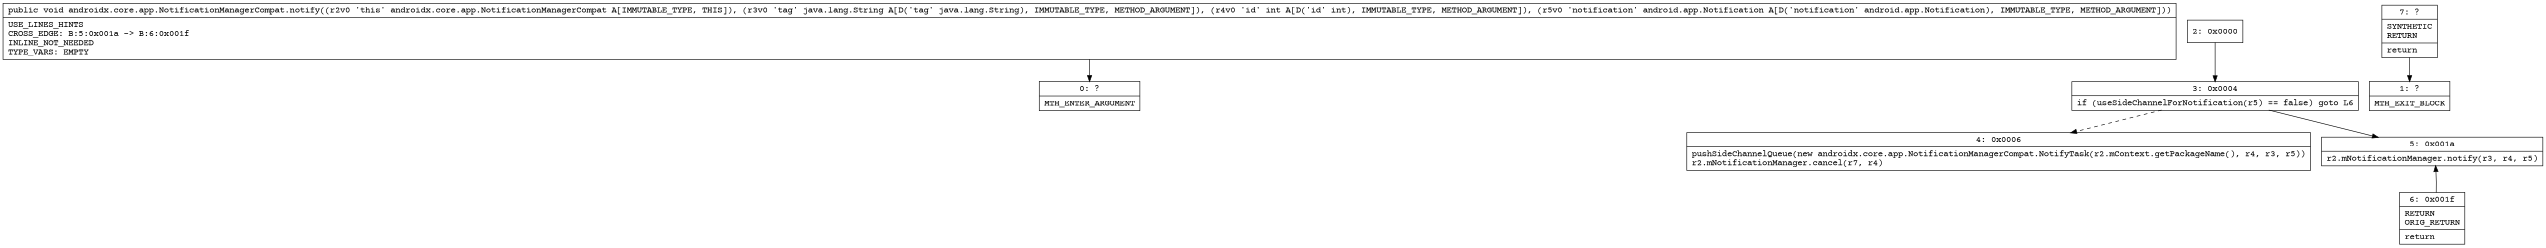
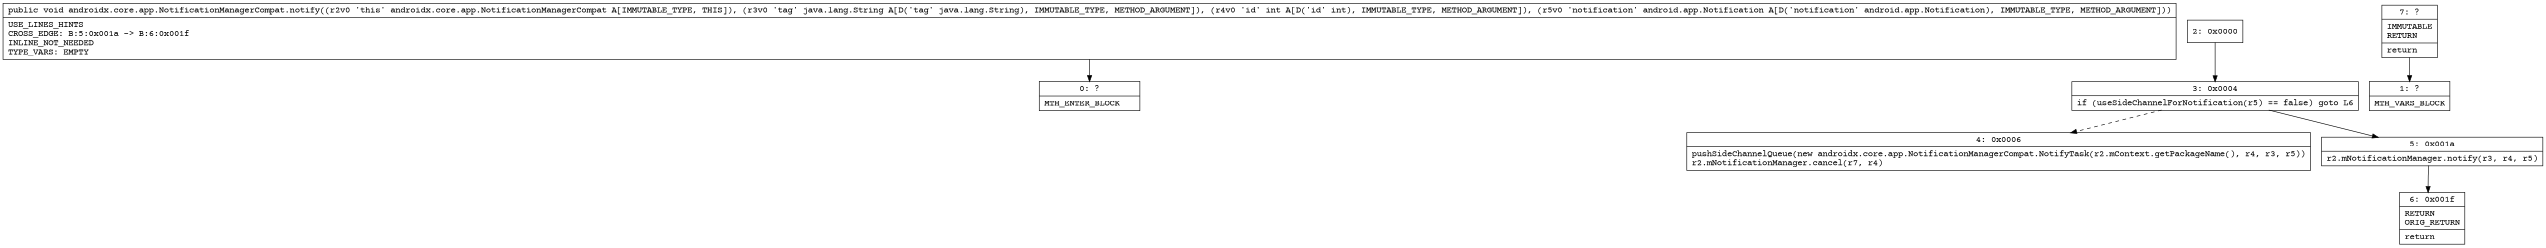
(2410, 26) -> (2410, 26)
(1090, 103) -> (1082, 103)
(2410, 103) -> (2410, 103)
(2436, 182) -> (2428, 176)
